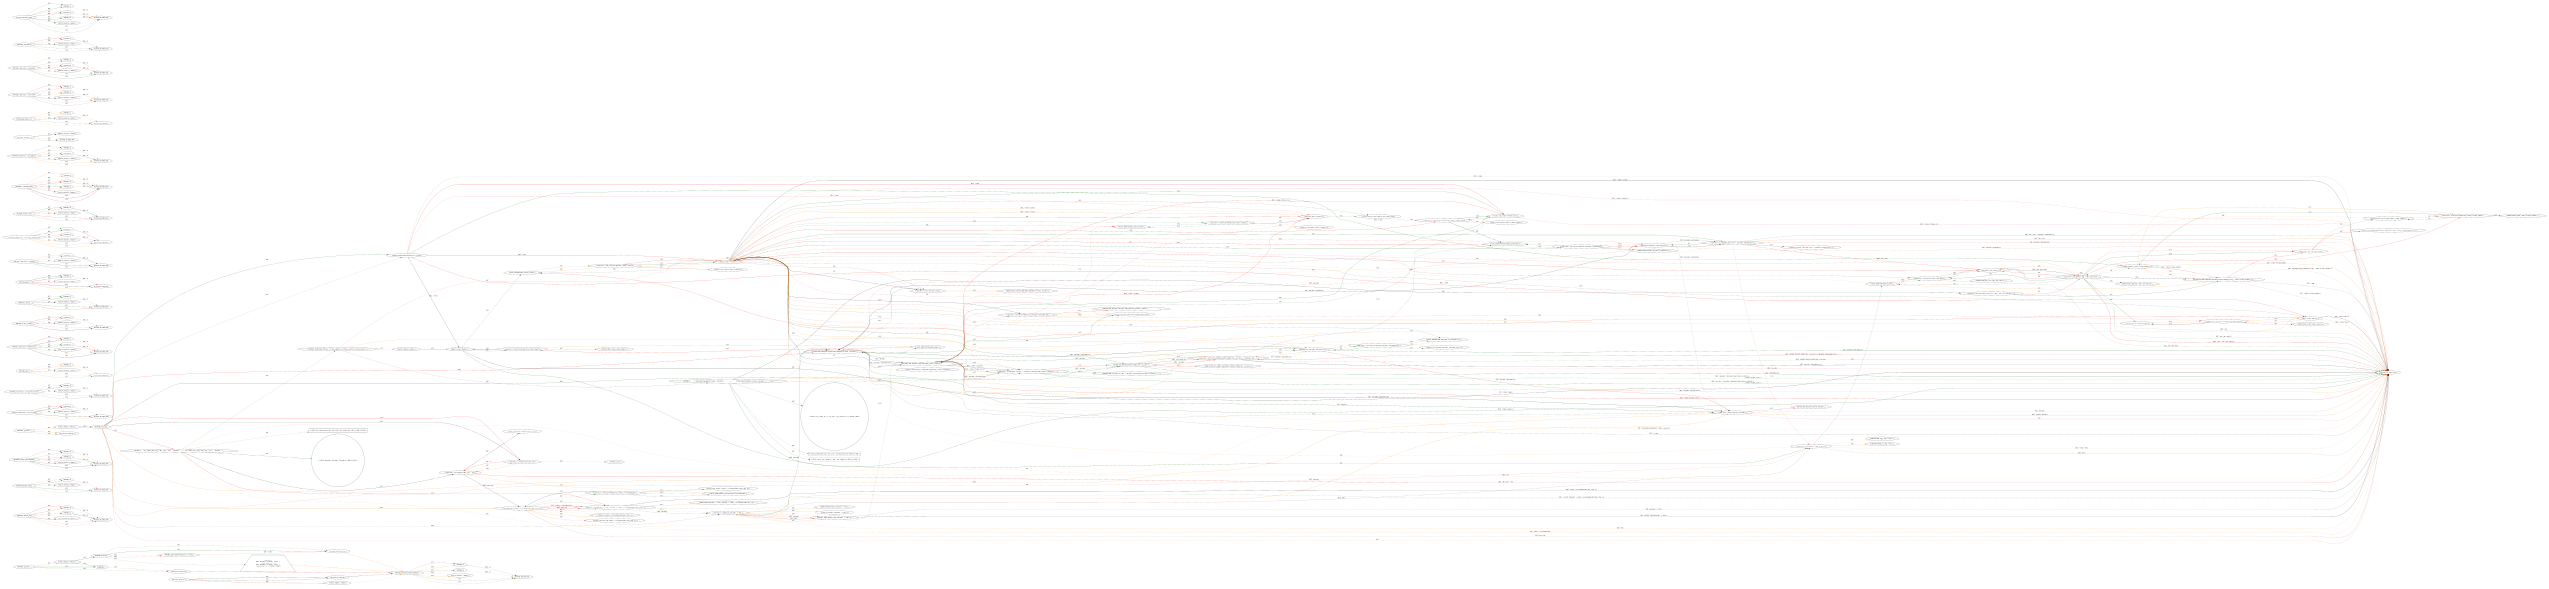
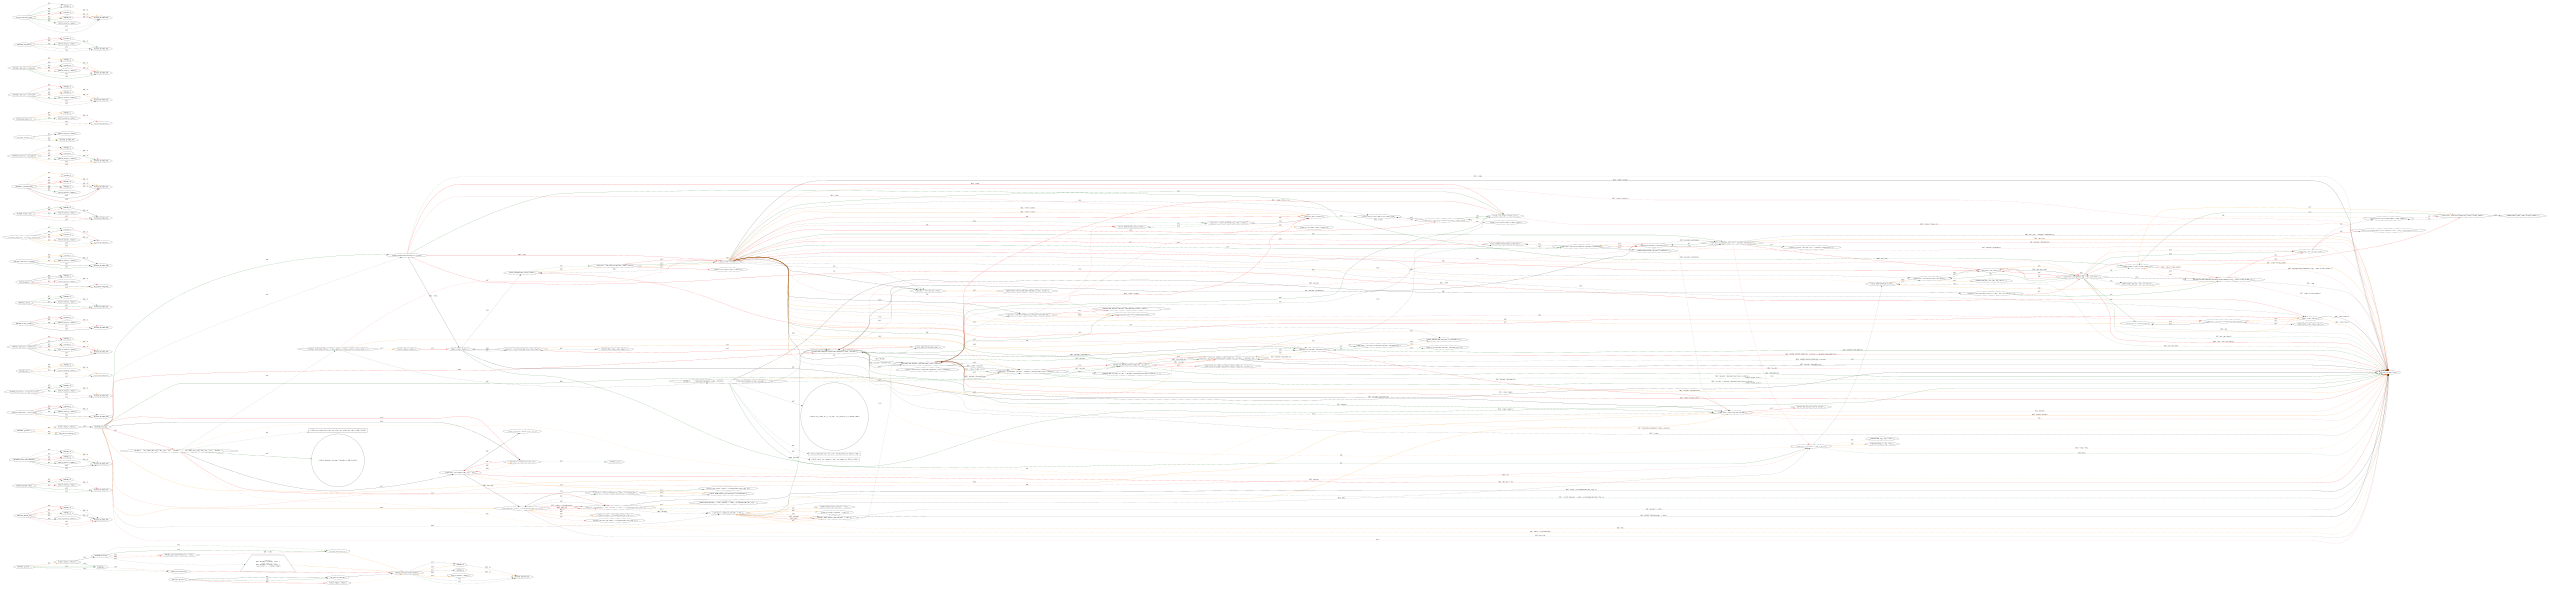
(1474, 232) -> (1411, 218)
